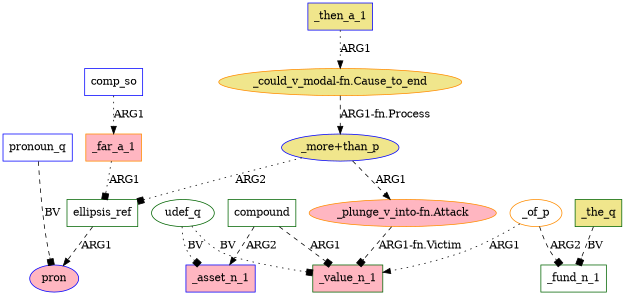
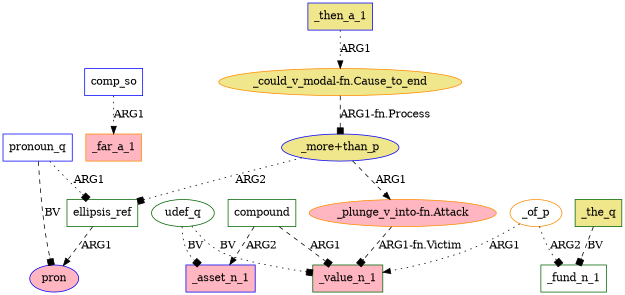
(340, 111) -> (340, 111)
(109, 177) -> (66, 178)
(546, 244) -> (546, 244)
